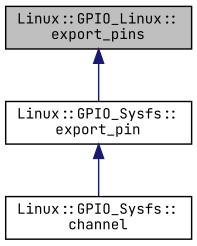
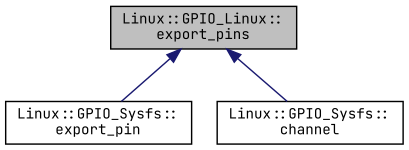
(99, 178) -> (263, 80)
